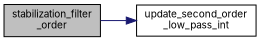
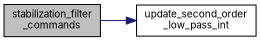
(52, 21) -> (52, 21)
